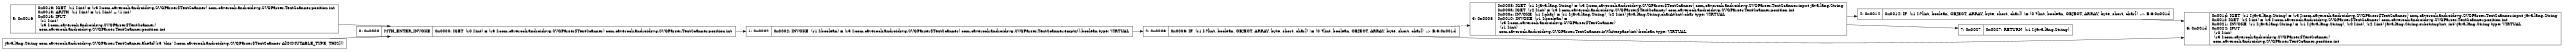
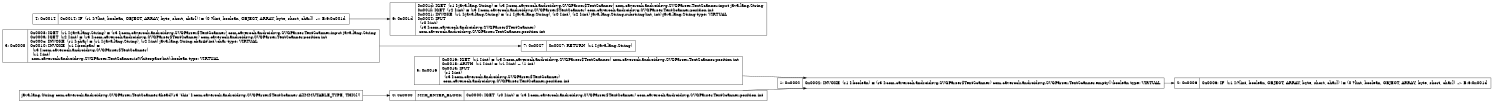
(1851, 16) -> none
(363, 25) -> (773, 77)
(1459, 26) -> none
(407, 31) -> (440, 95)
(1800, 43) -> none
